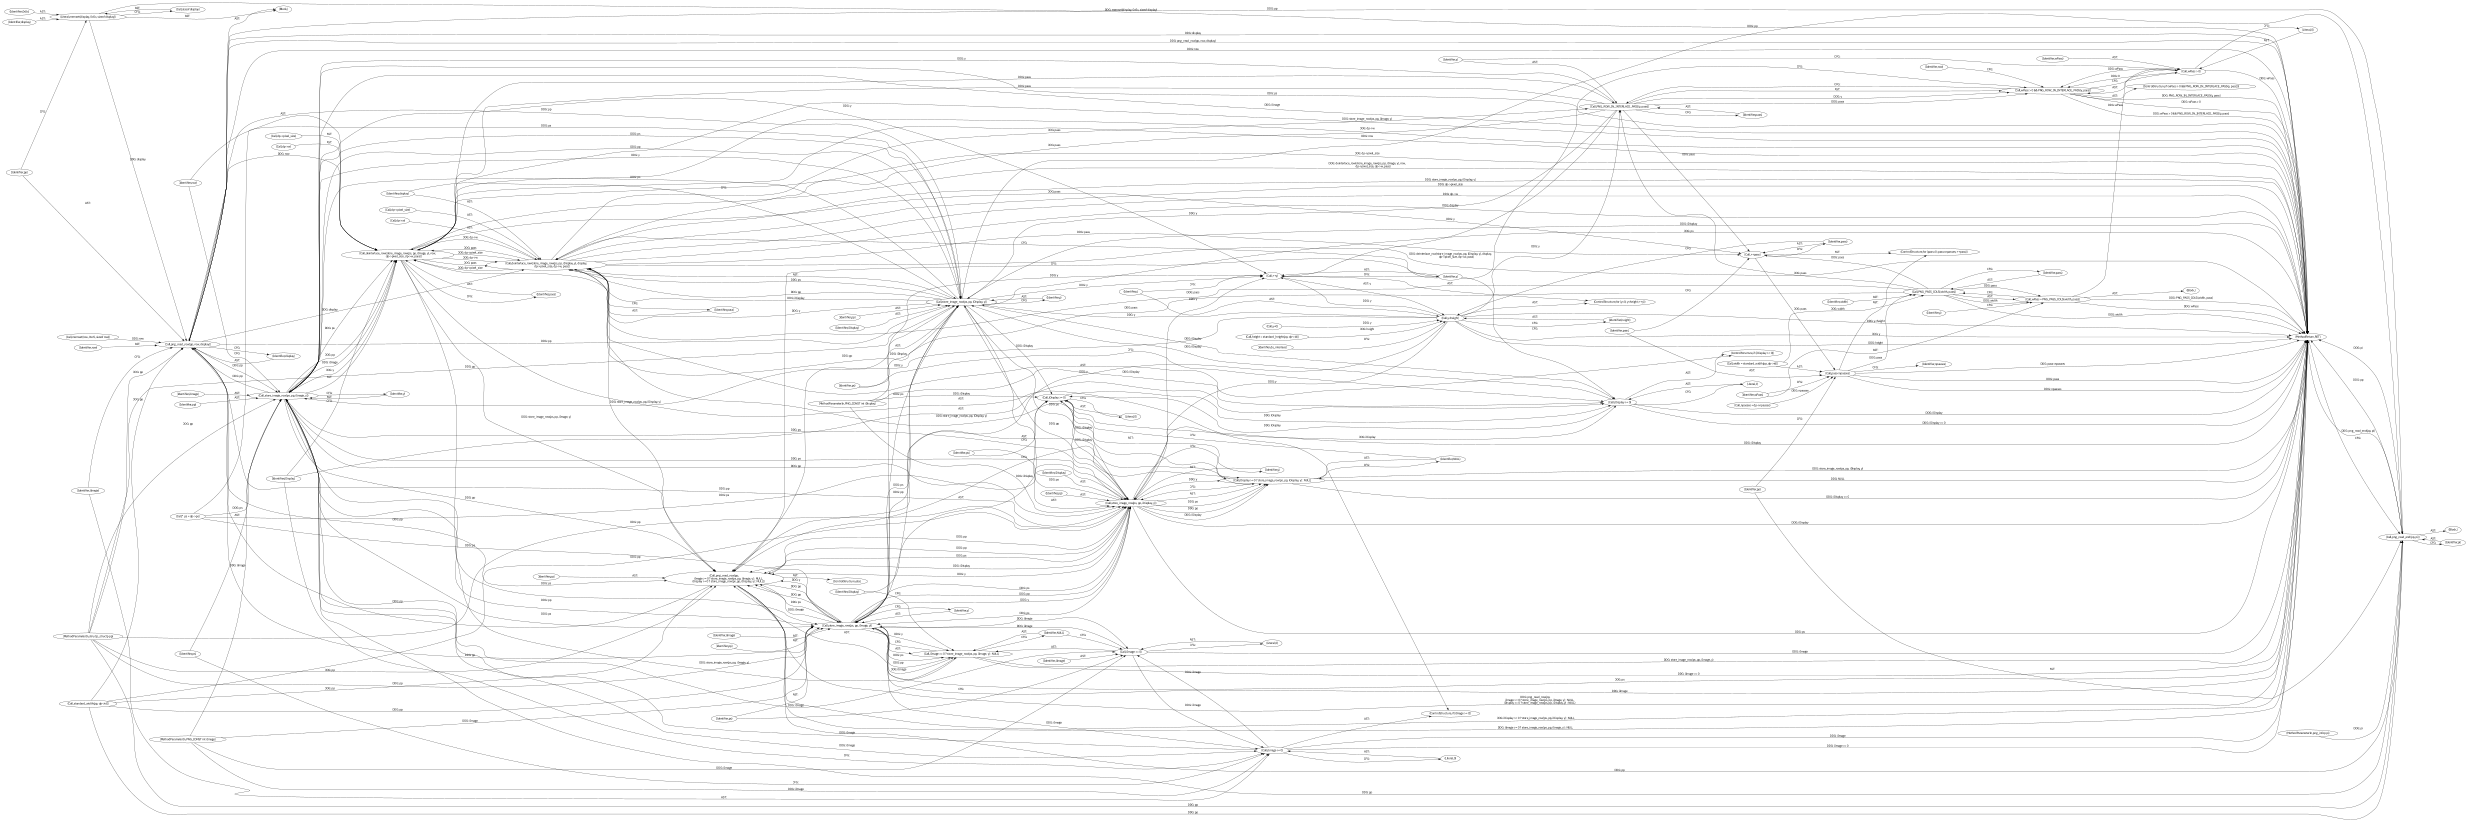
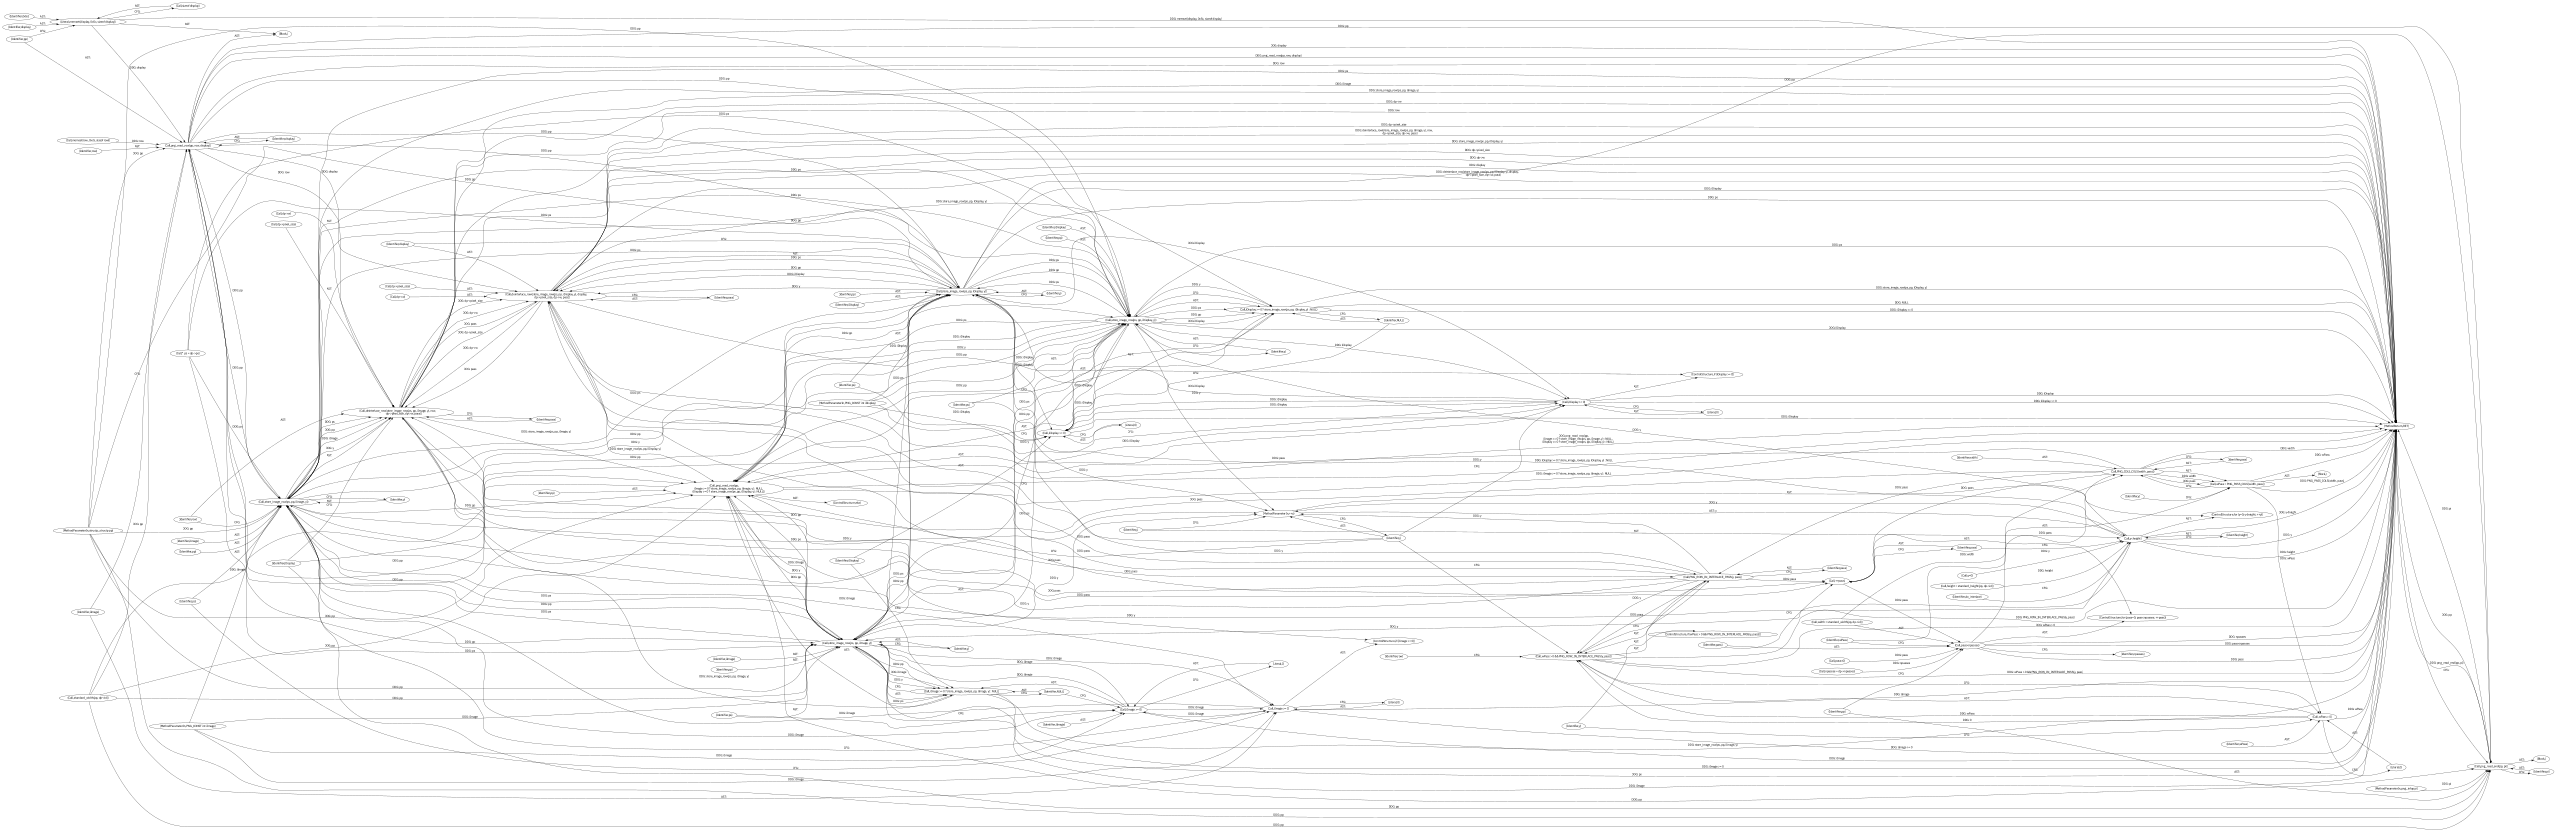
(1572, 250) -> none
(1272, 276) -> (1279, 514)
(1934, 292) -> (2133, 472)
none -> (1837, 661)
